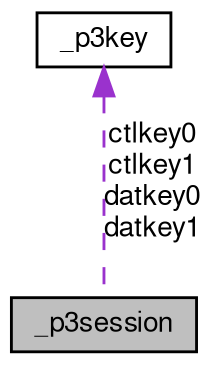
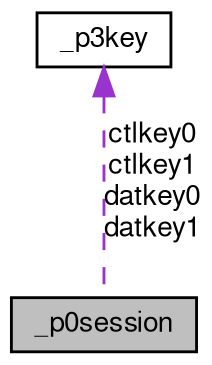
(104, 325) -> (104, 325)
